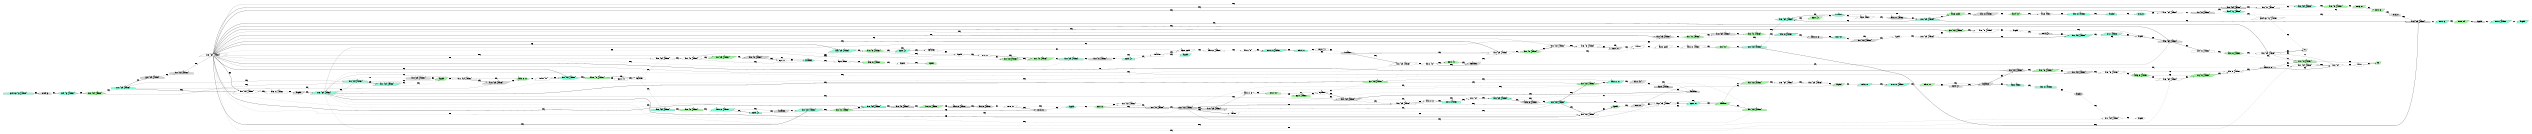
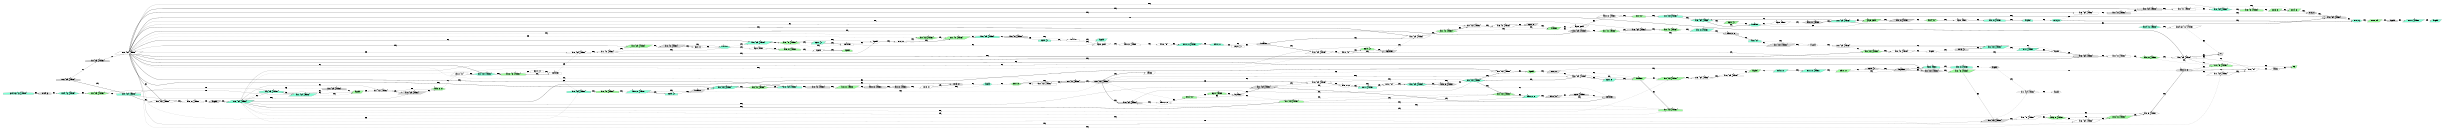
none -> (2206, 21)
(2442, 22) -> (2357, 21)
(1638, 47) -> (1554, 28)
(135, 82) -> (98, 87)
